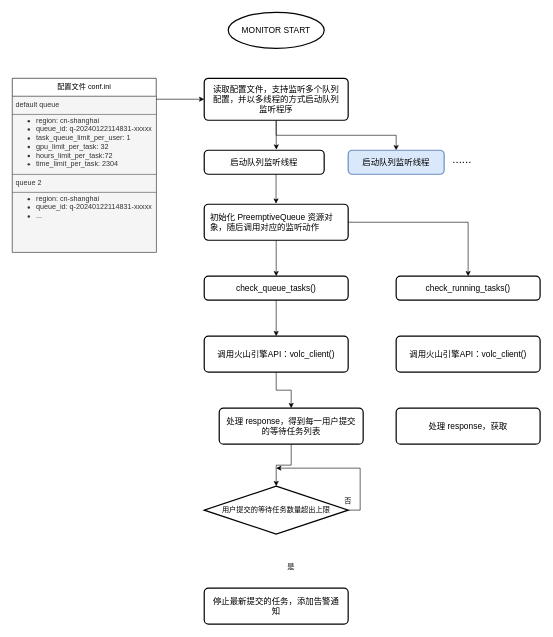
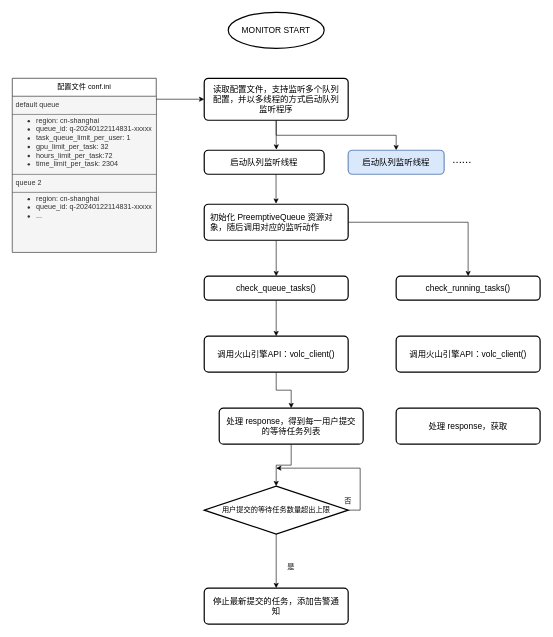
none -> (276, 582)
